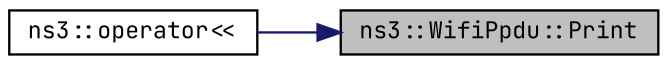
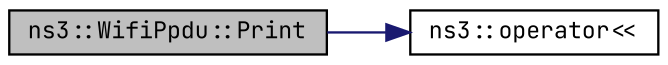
(287, 32) -> (357, 32)
